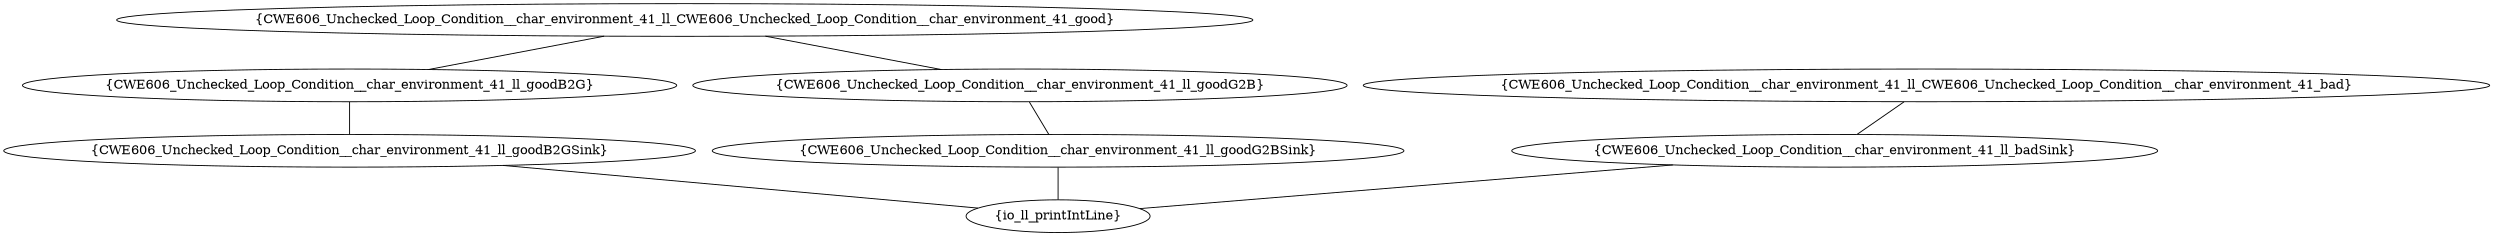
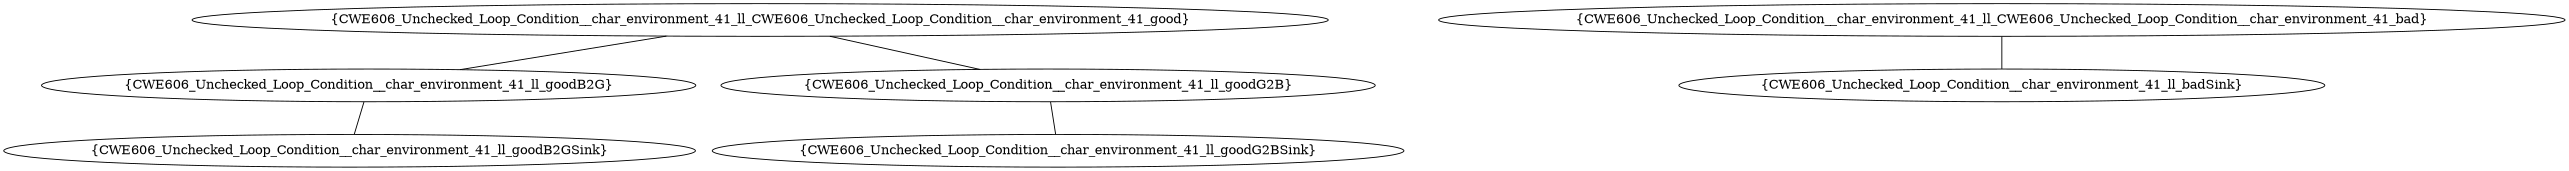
(1058, 216) -> none
